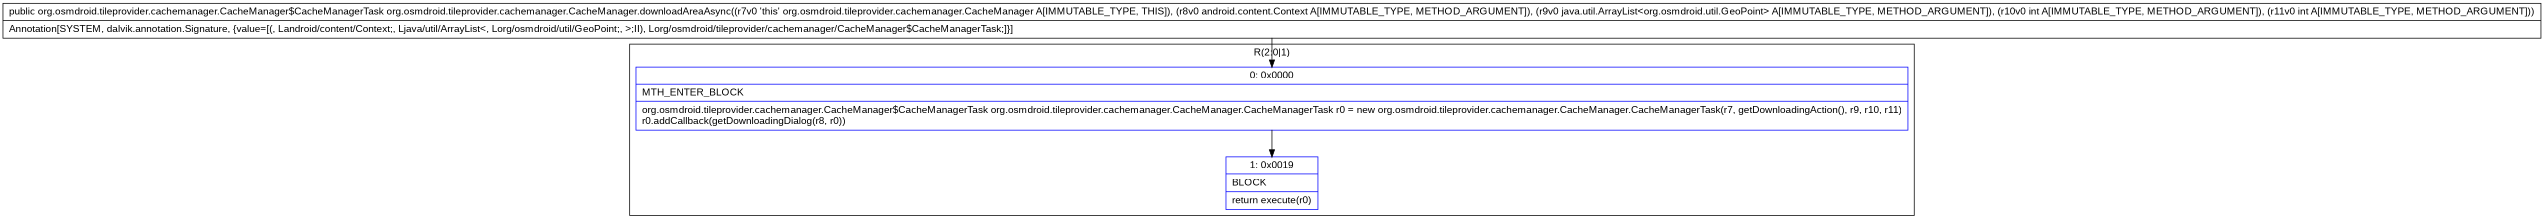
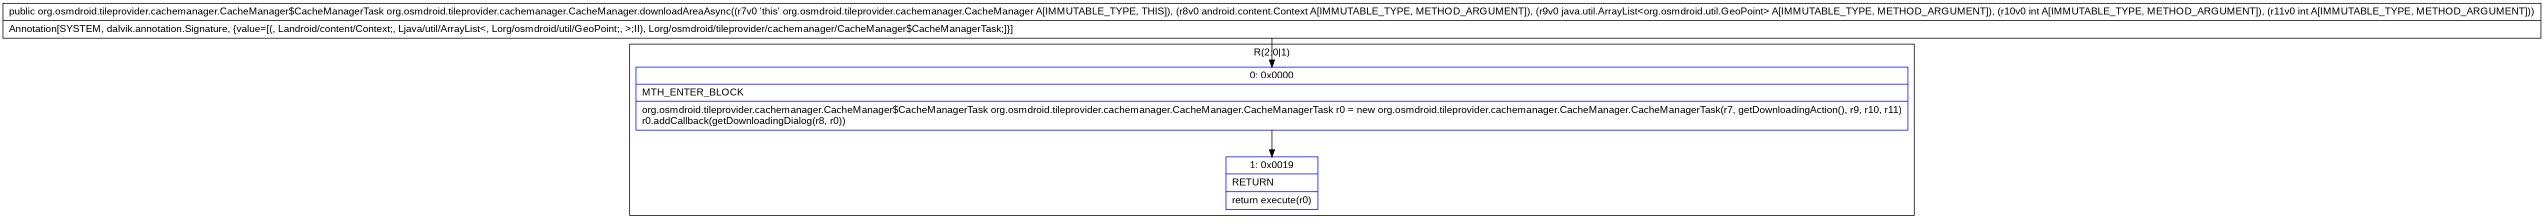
(1249, 182) -> (1253, 182)
